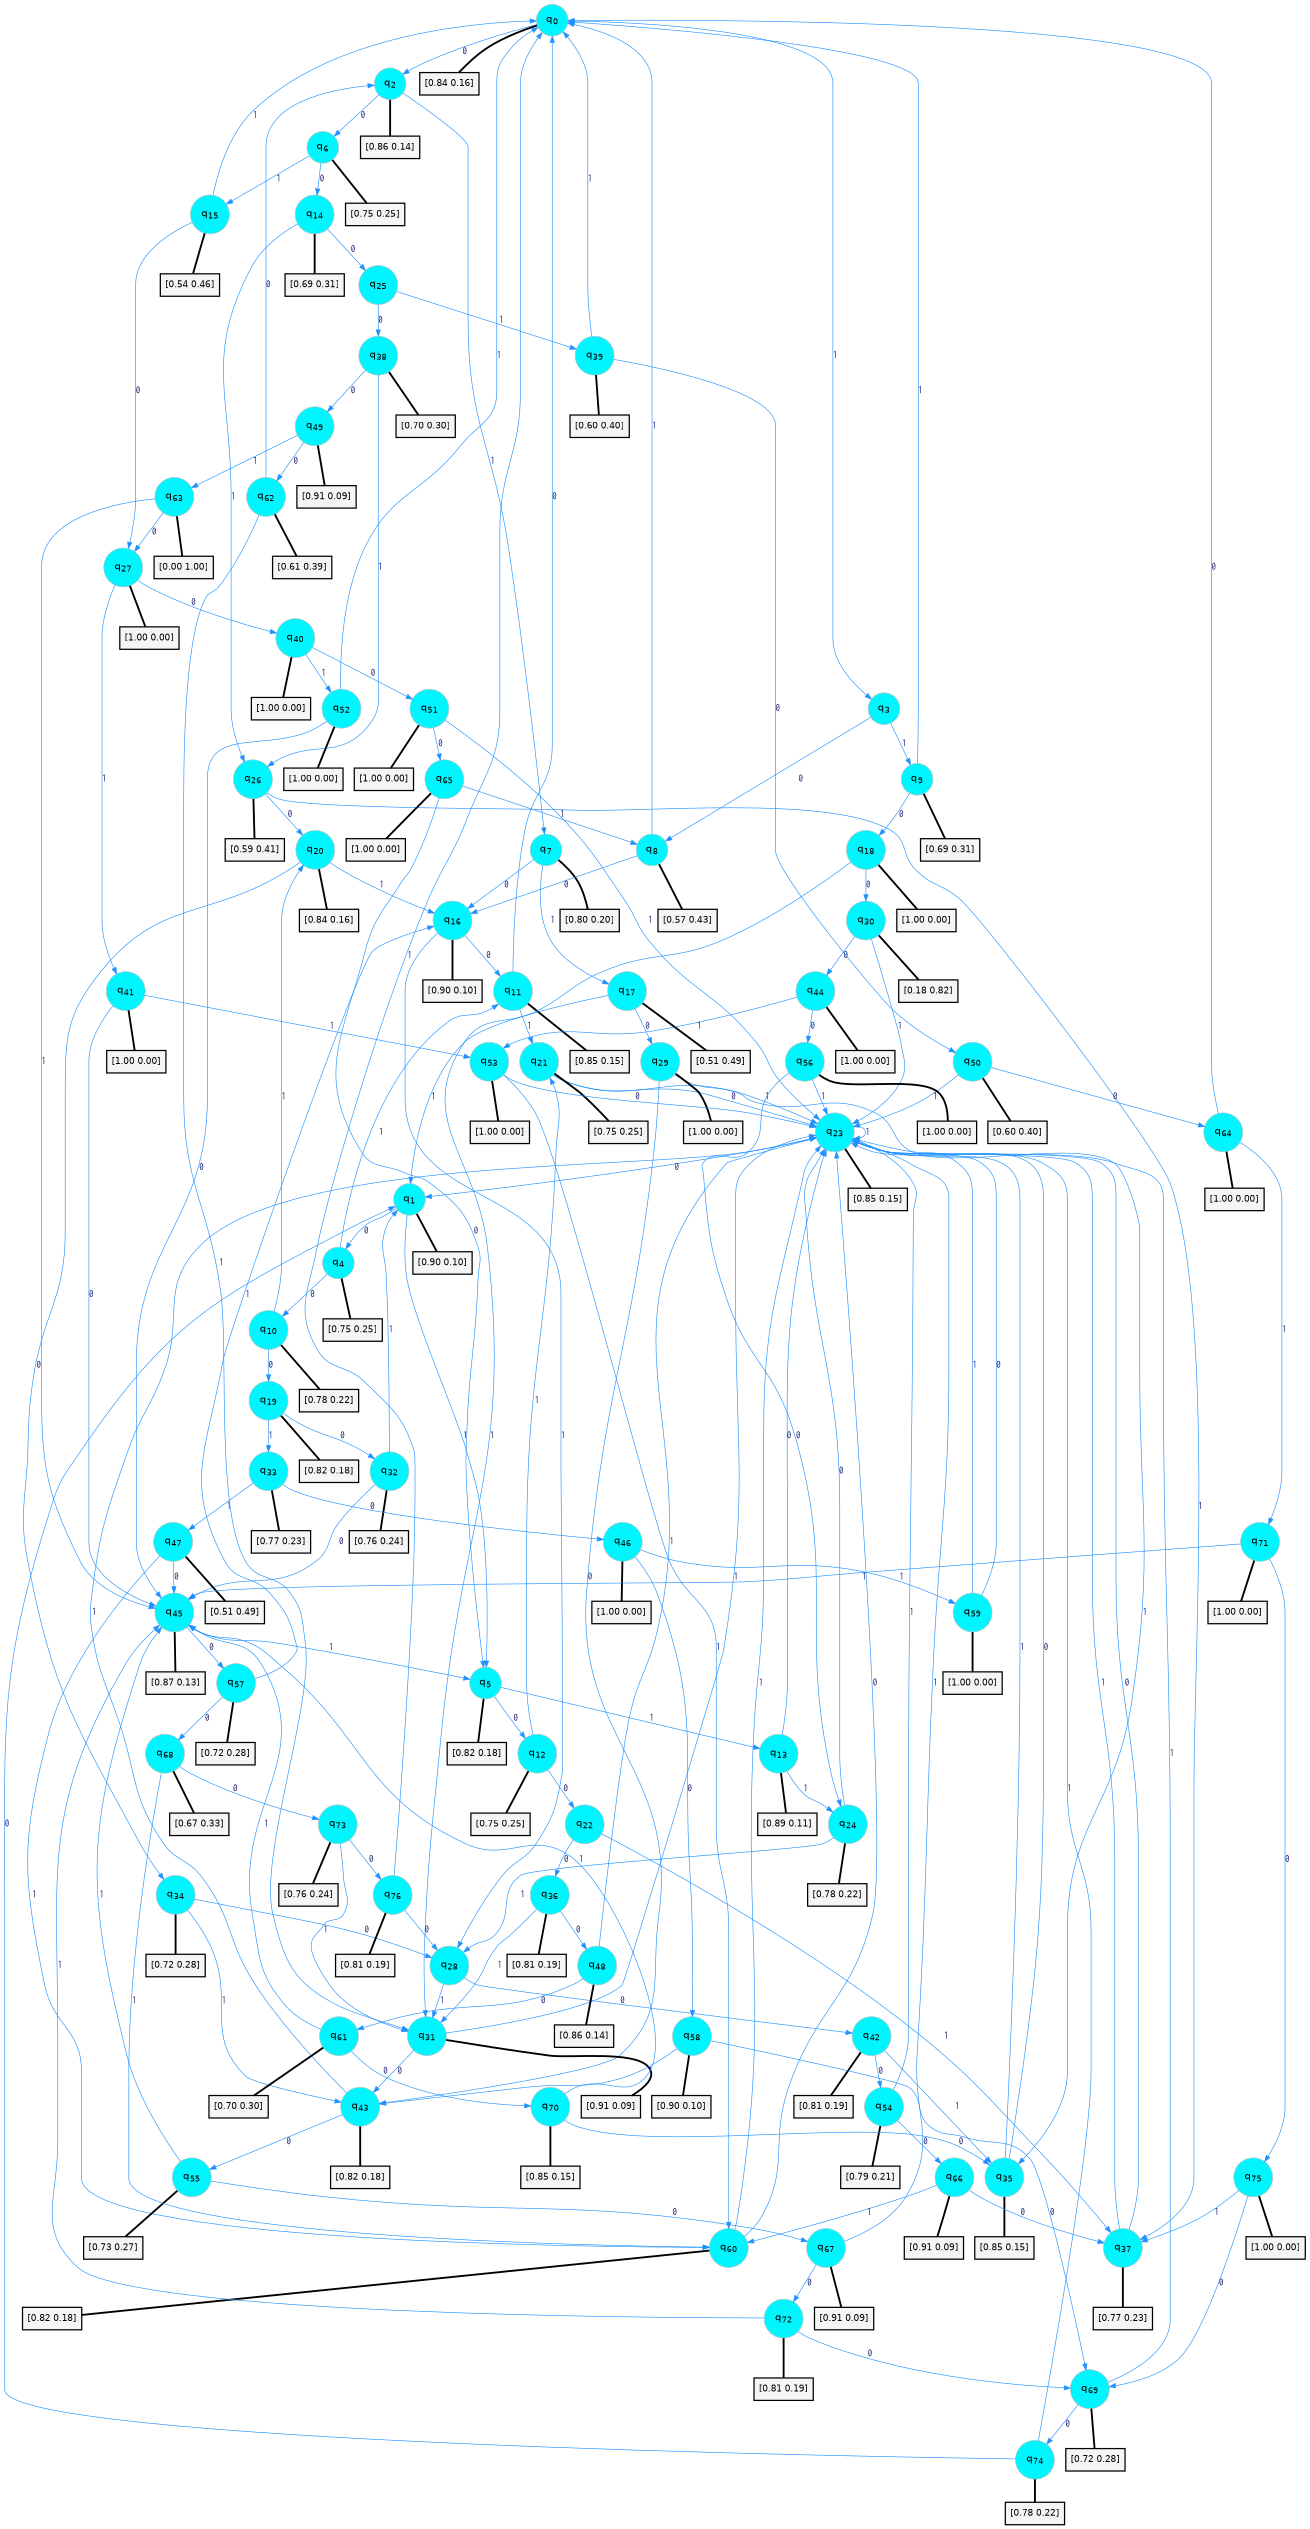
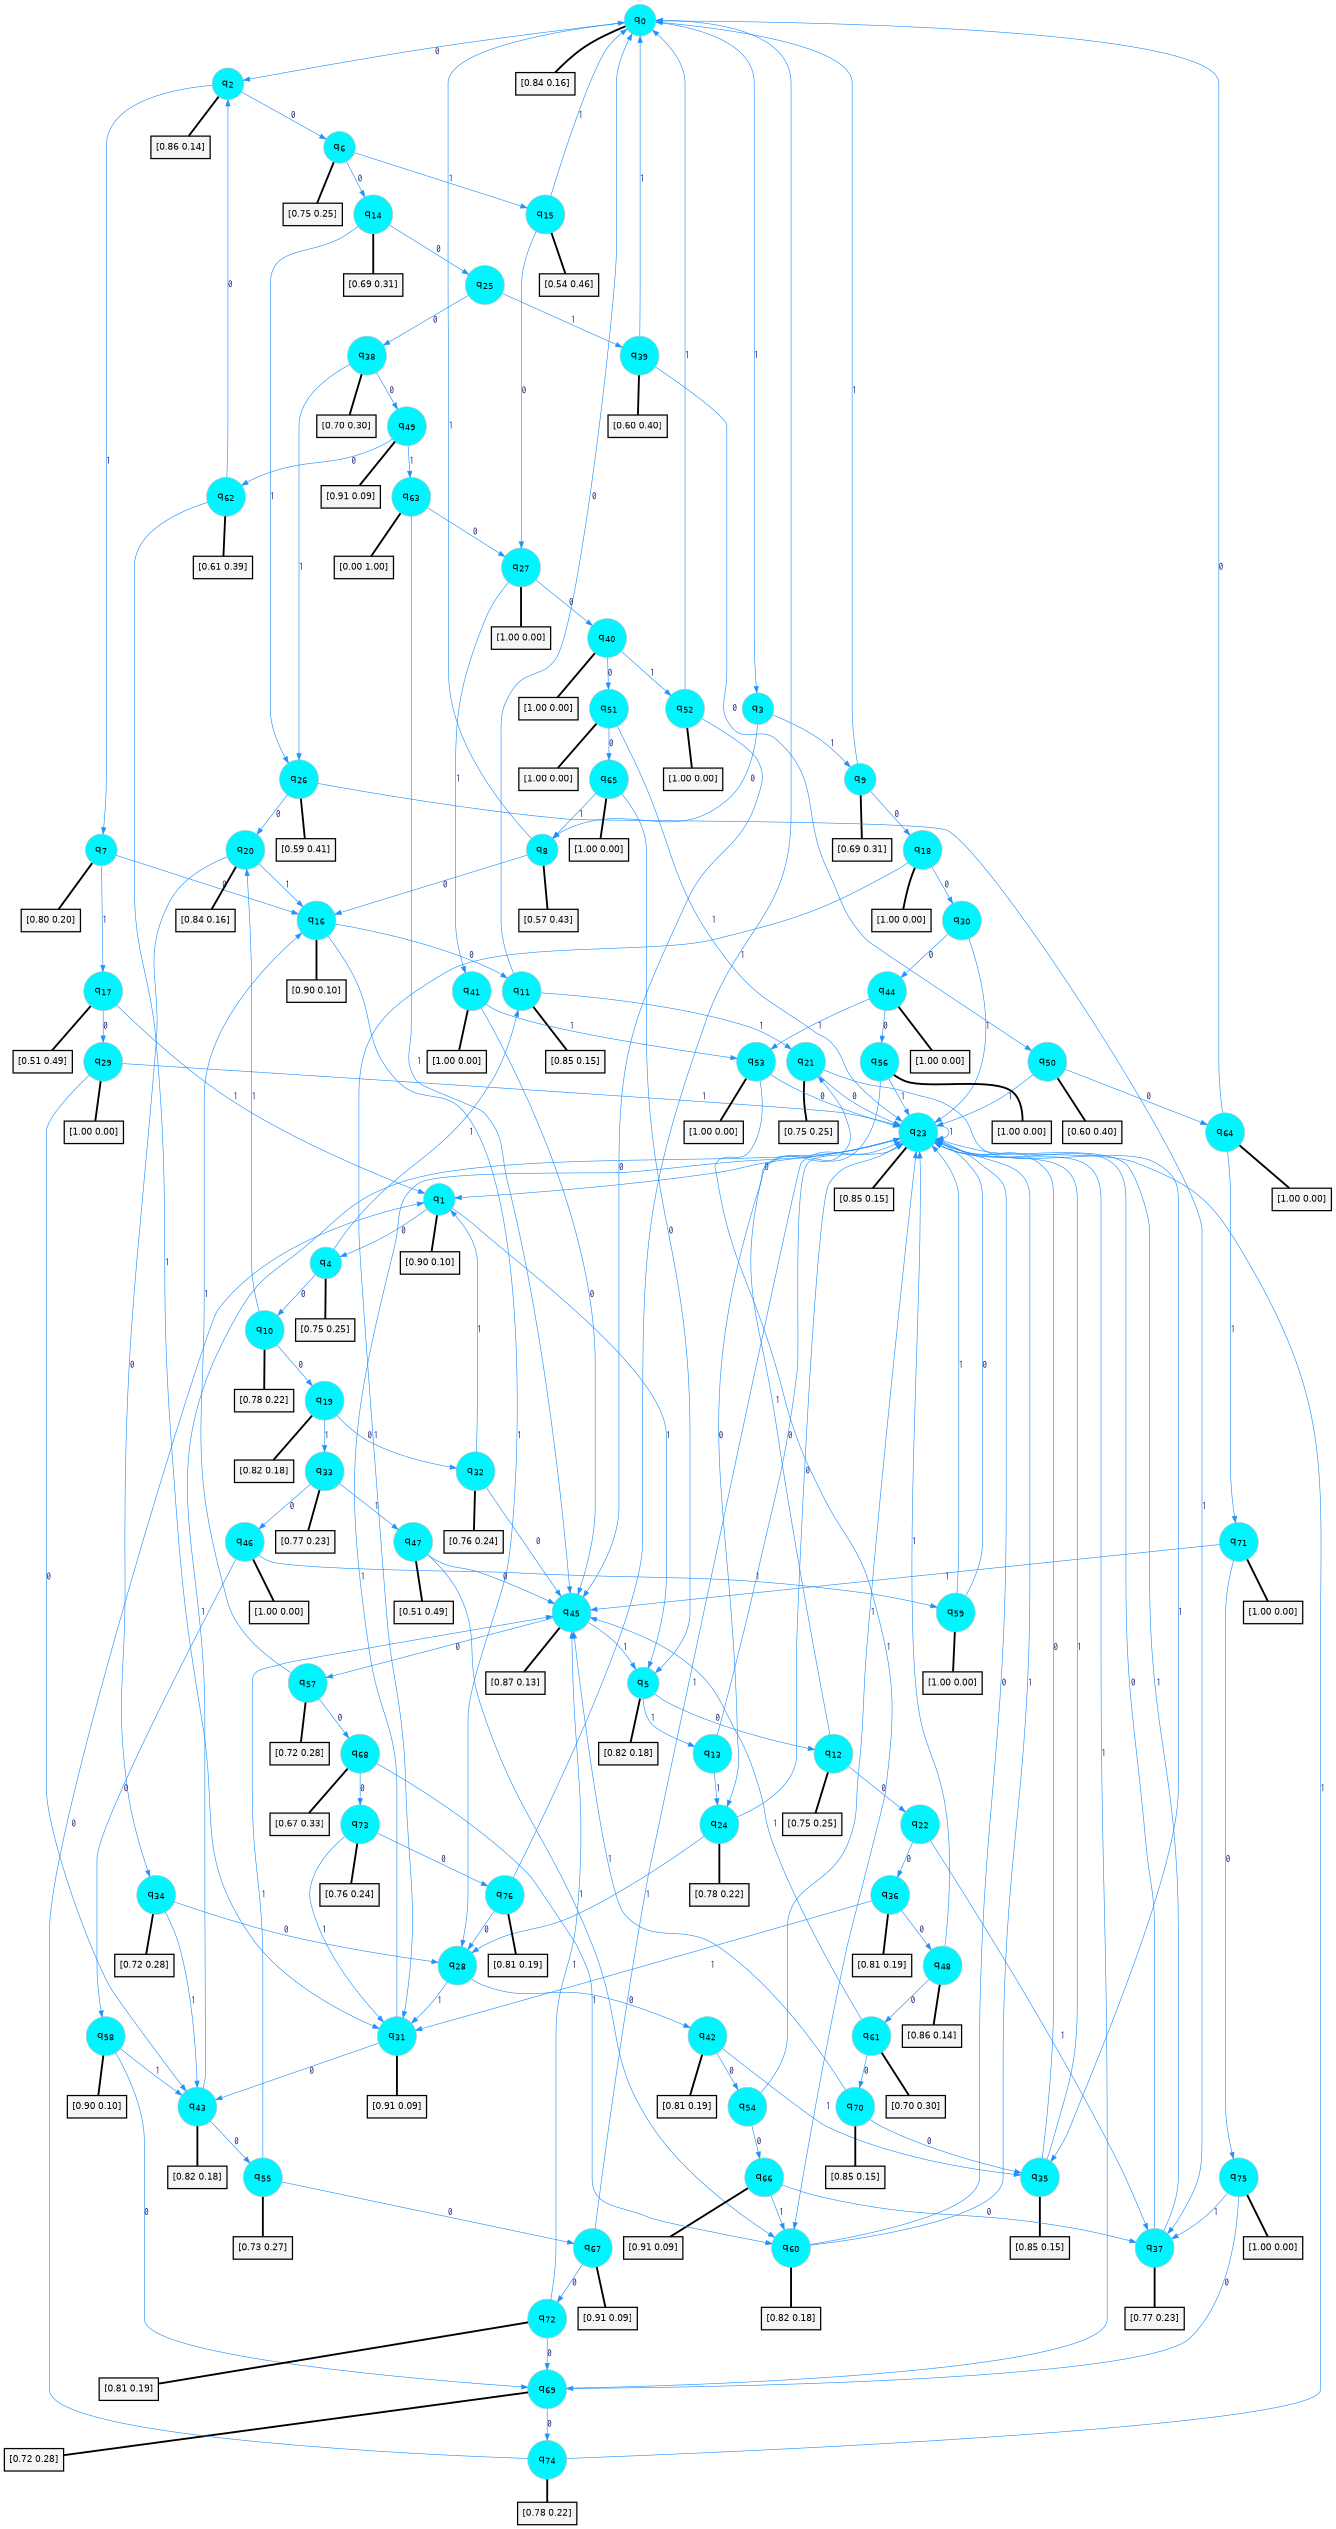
(928, 991) -> none
(787, 1824) -> none
(870, 2177) -> none
